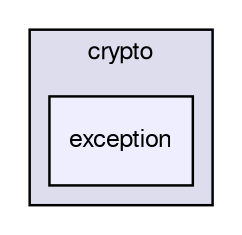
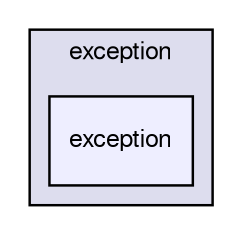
(121, 53) -> (121, 53)
